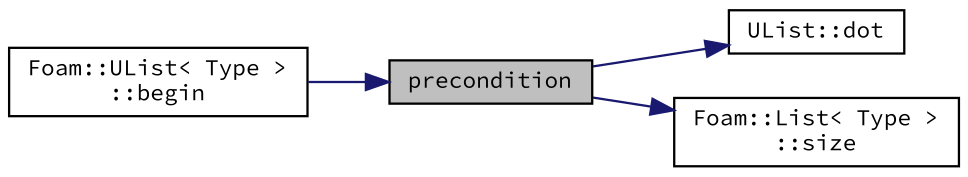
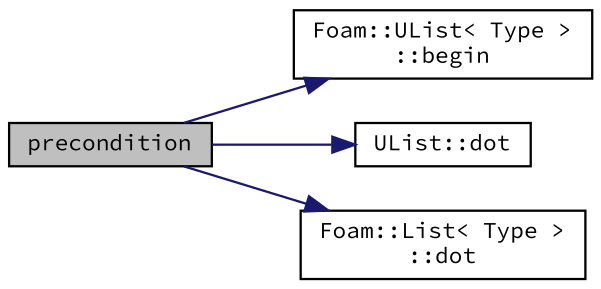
(337, 82) -> (245, 104)
(817, 132) -> (443, 245)
